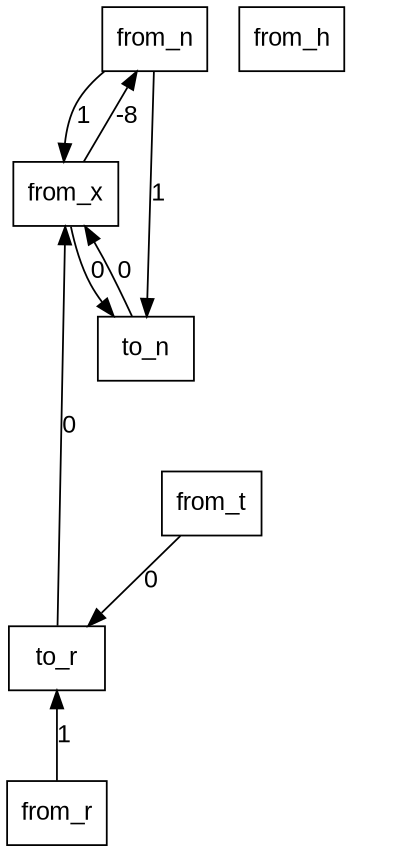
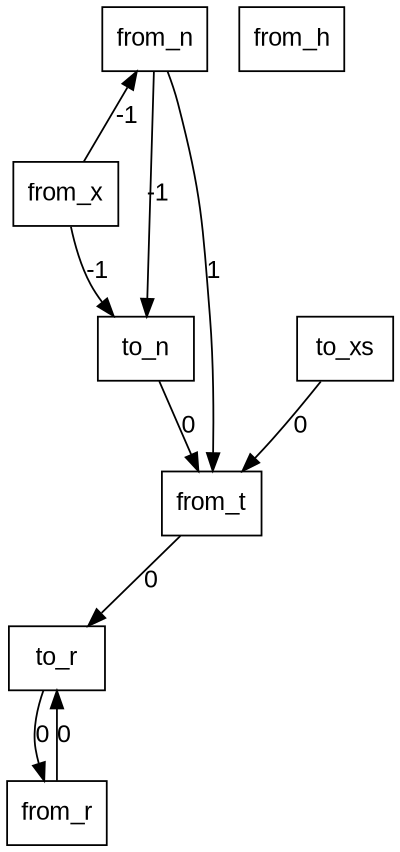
(77, 103) -> (205, 260)
(127, 117) -> (127, 117)
(158, 194) -> (158, 194)
(98, 271) -> (98, 271)
(114, 279) -> (175, 418)
none -> (345, 349)
(61, 435) -> (35, 727)
(64, 736) -> (64, 736)
